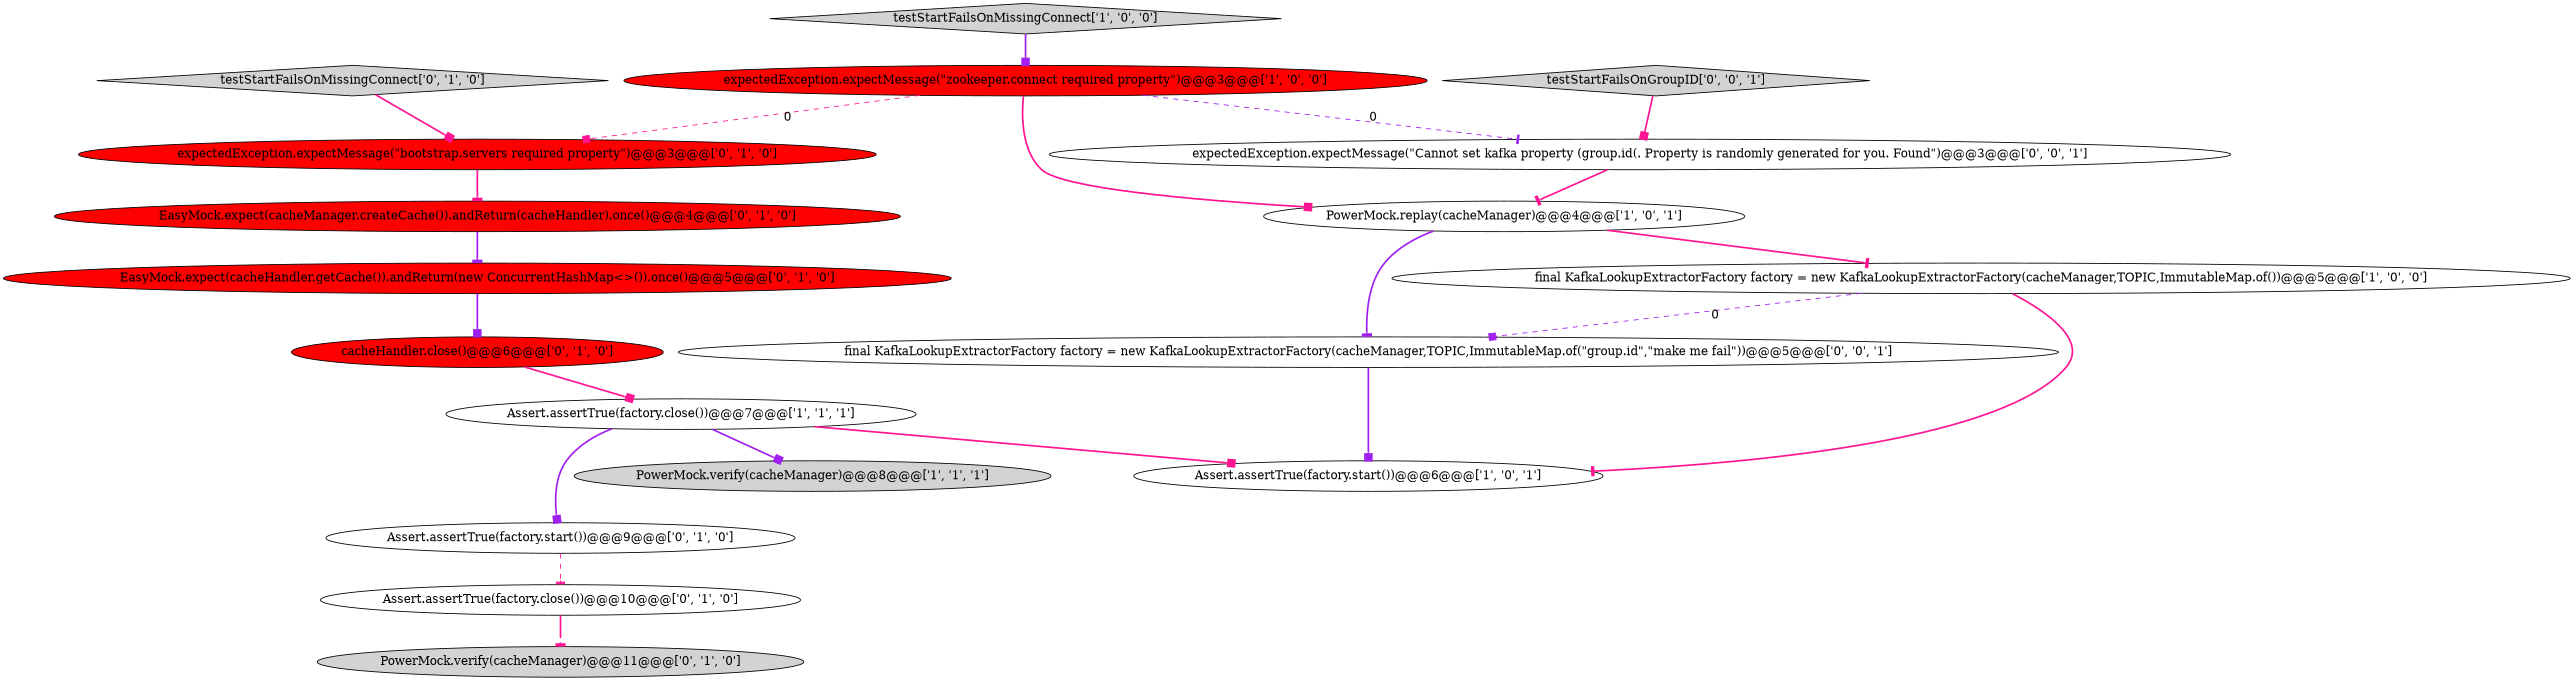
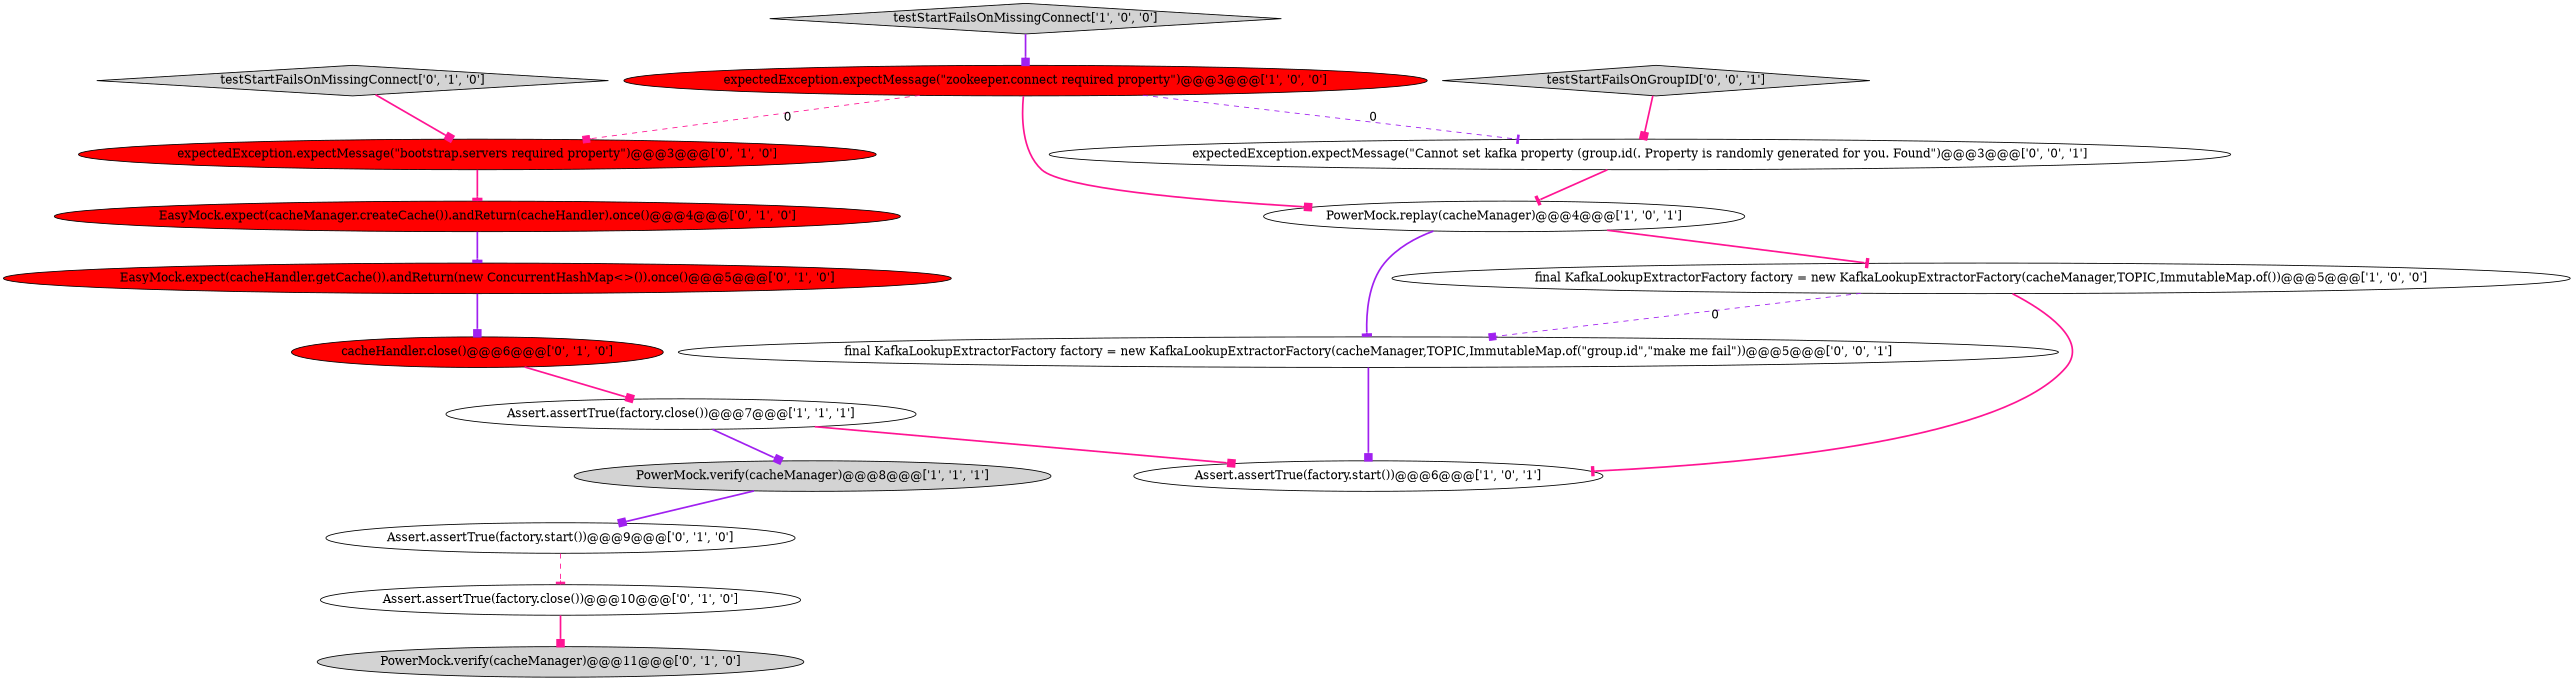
(567, 460) -> (691, 506)
(561, 627) -> (561, 627)
